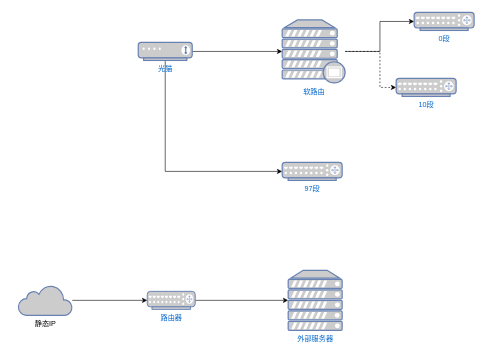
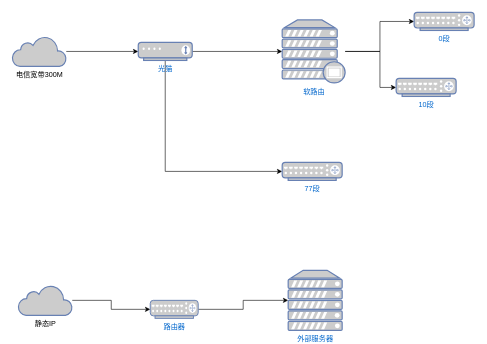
none -> (39, 51)
none -> (100, 51)
(380, 76) -> (380, 76)
(313, 189) -> (313, 189)
(171, 300) -> (174, 309)
